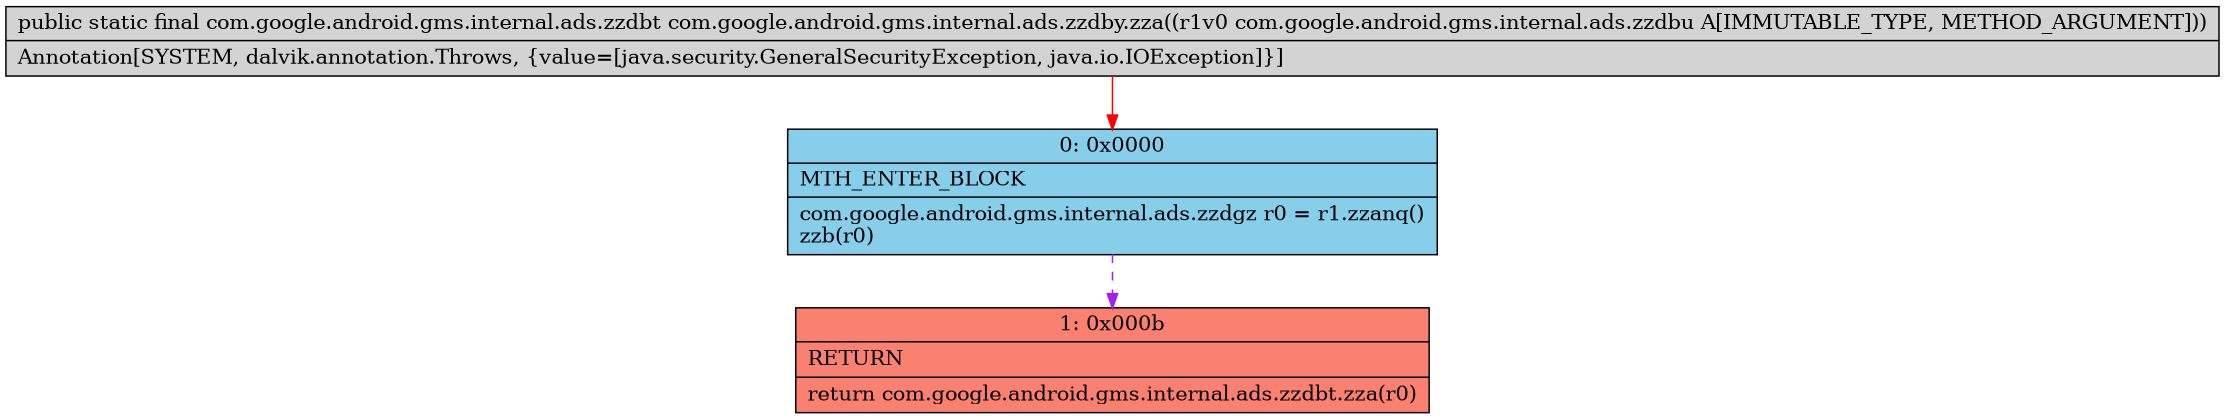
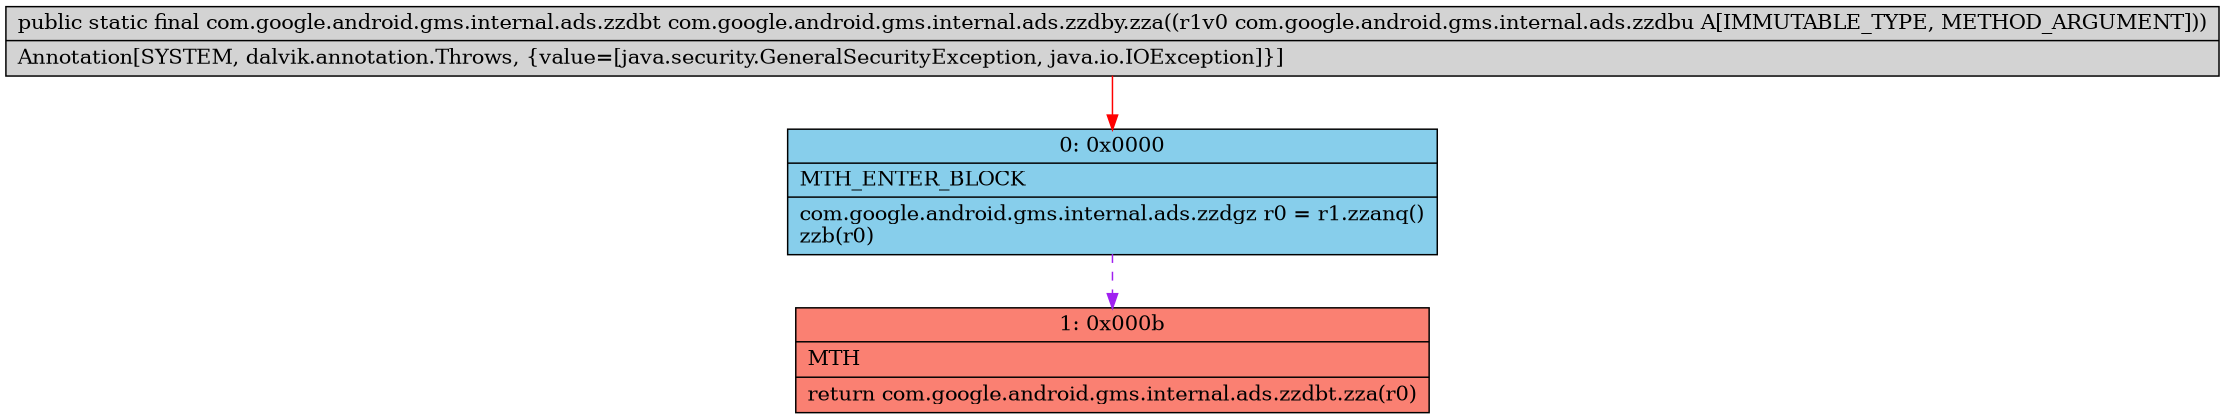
(856, 359) -> (834, 359)
